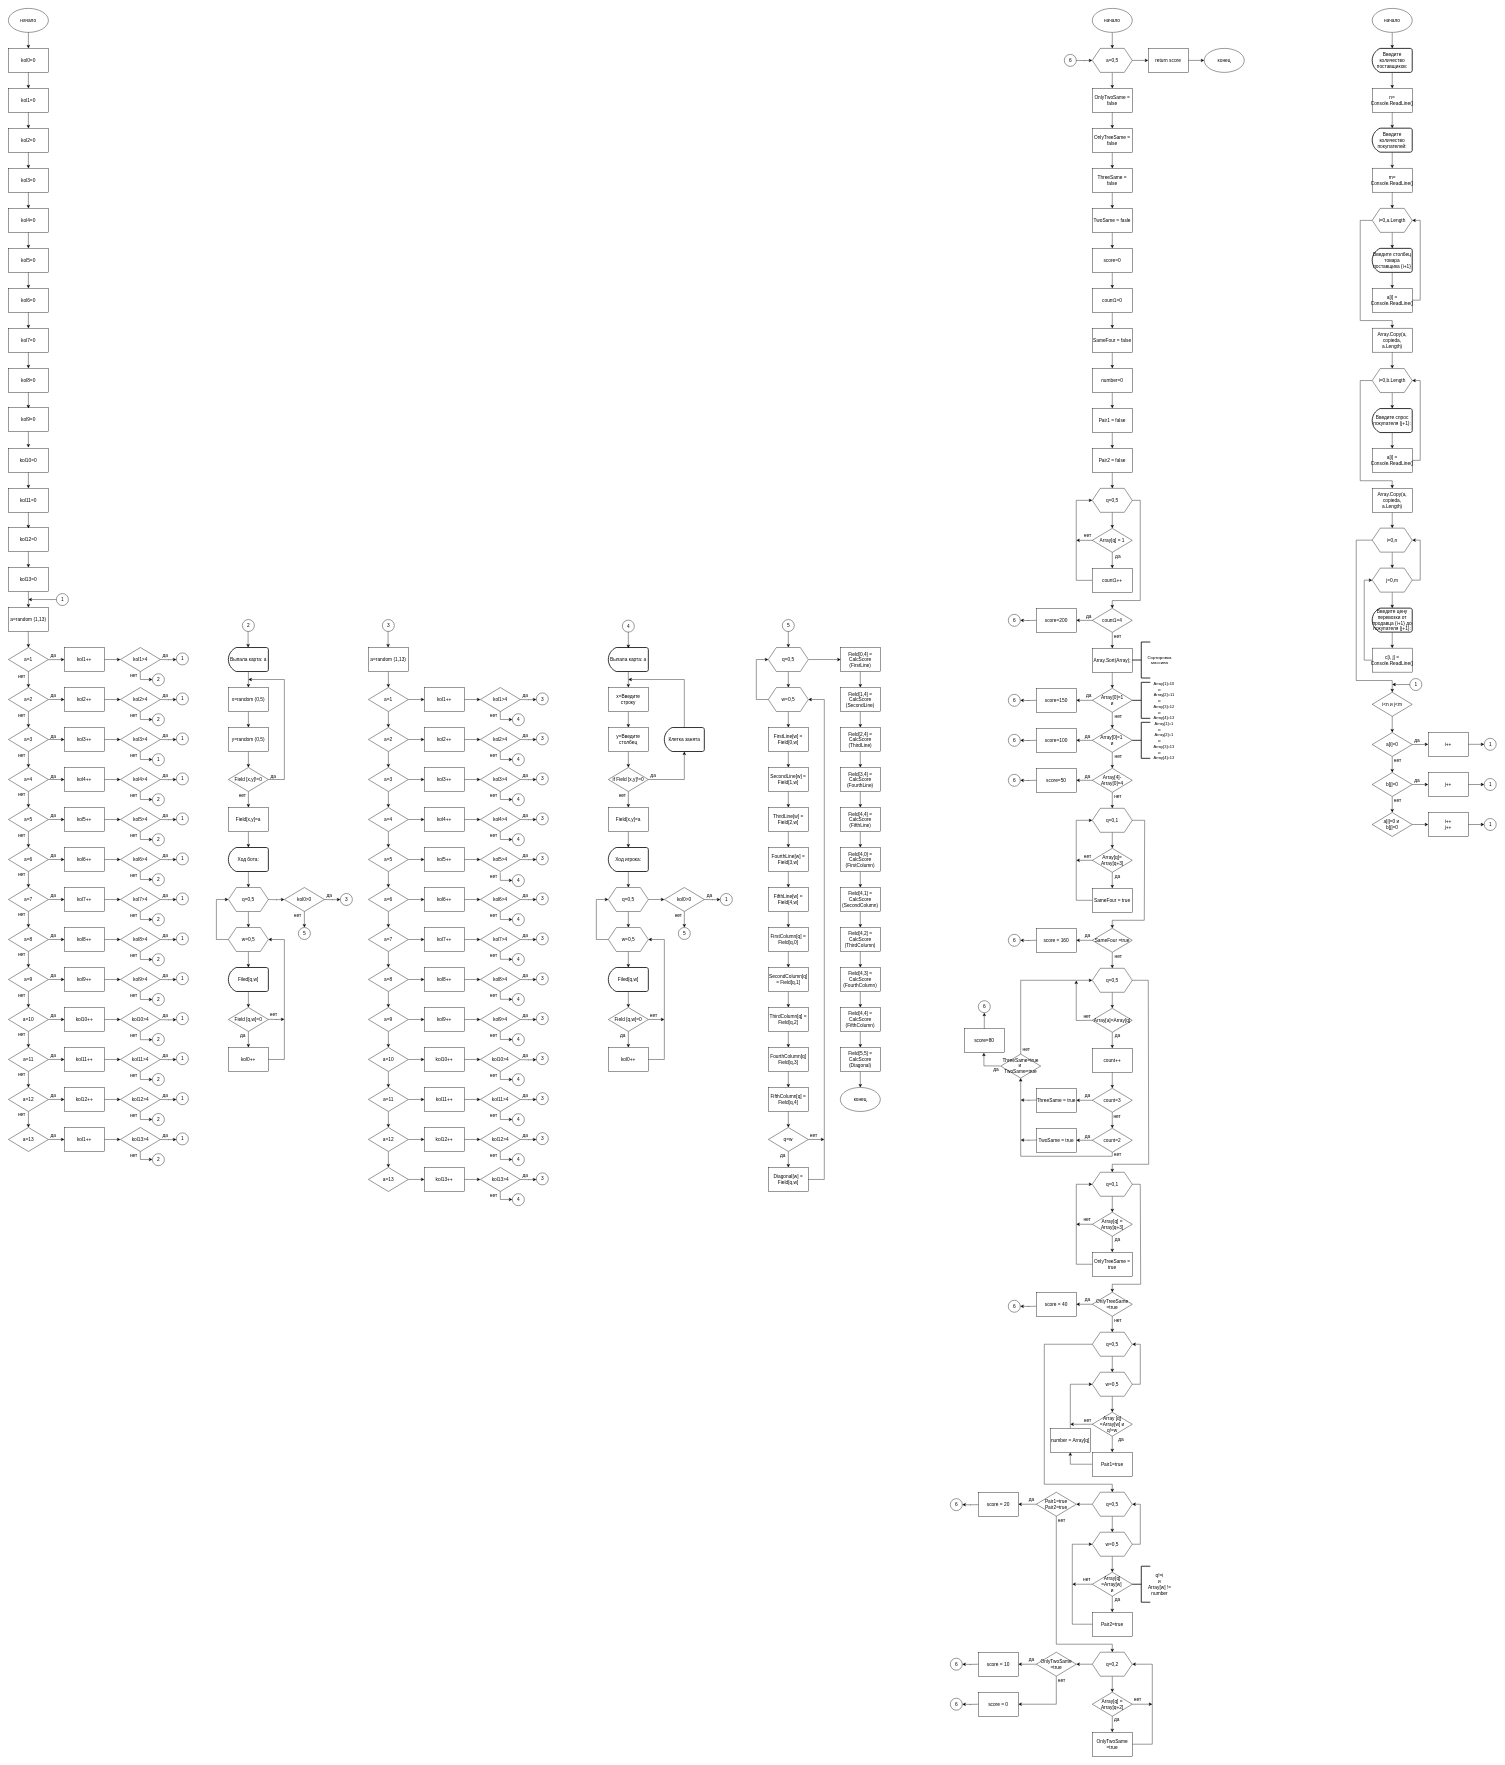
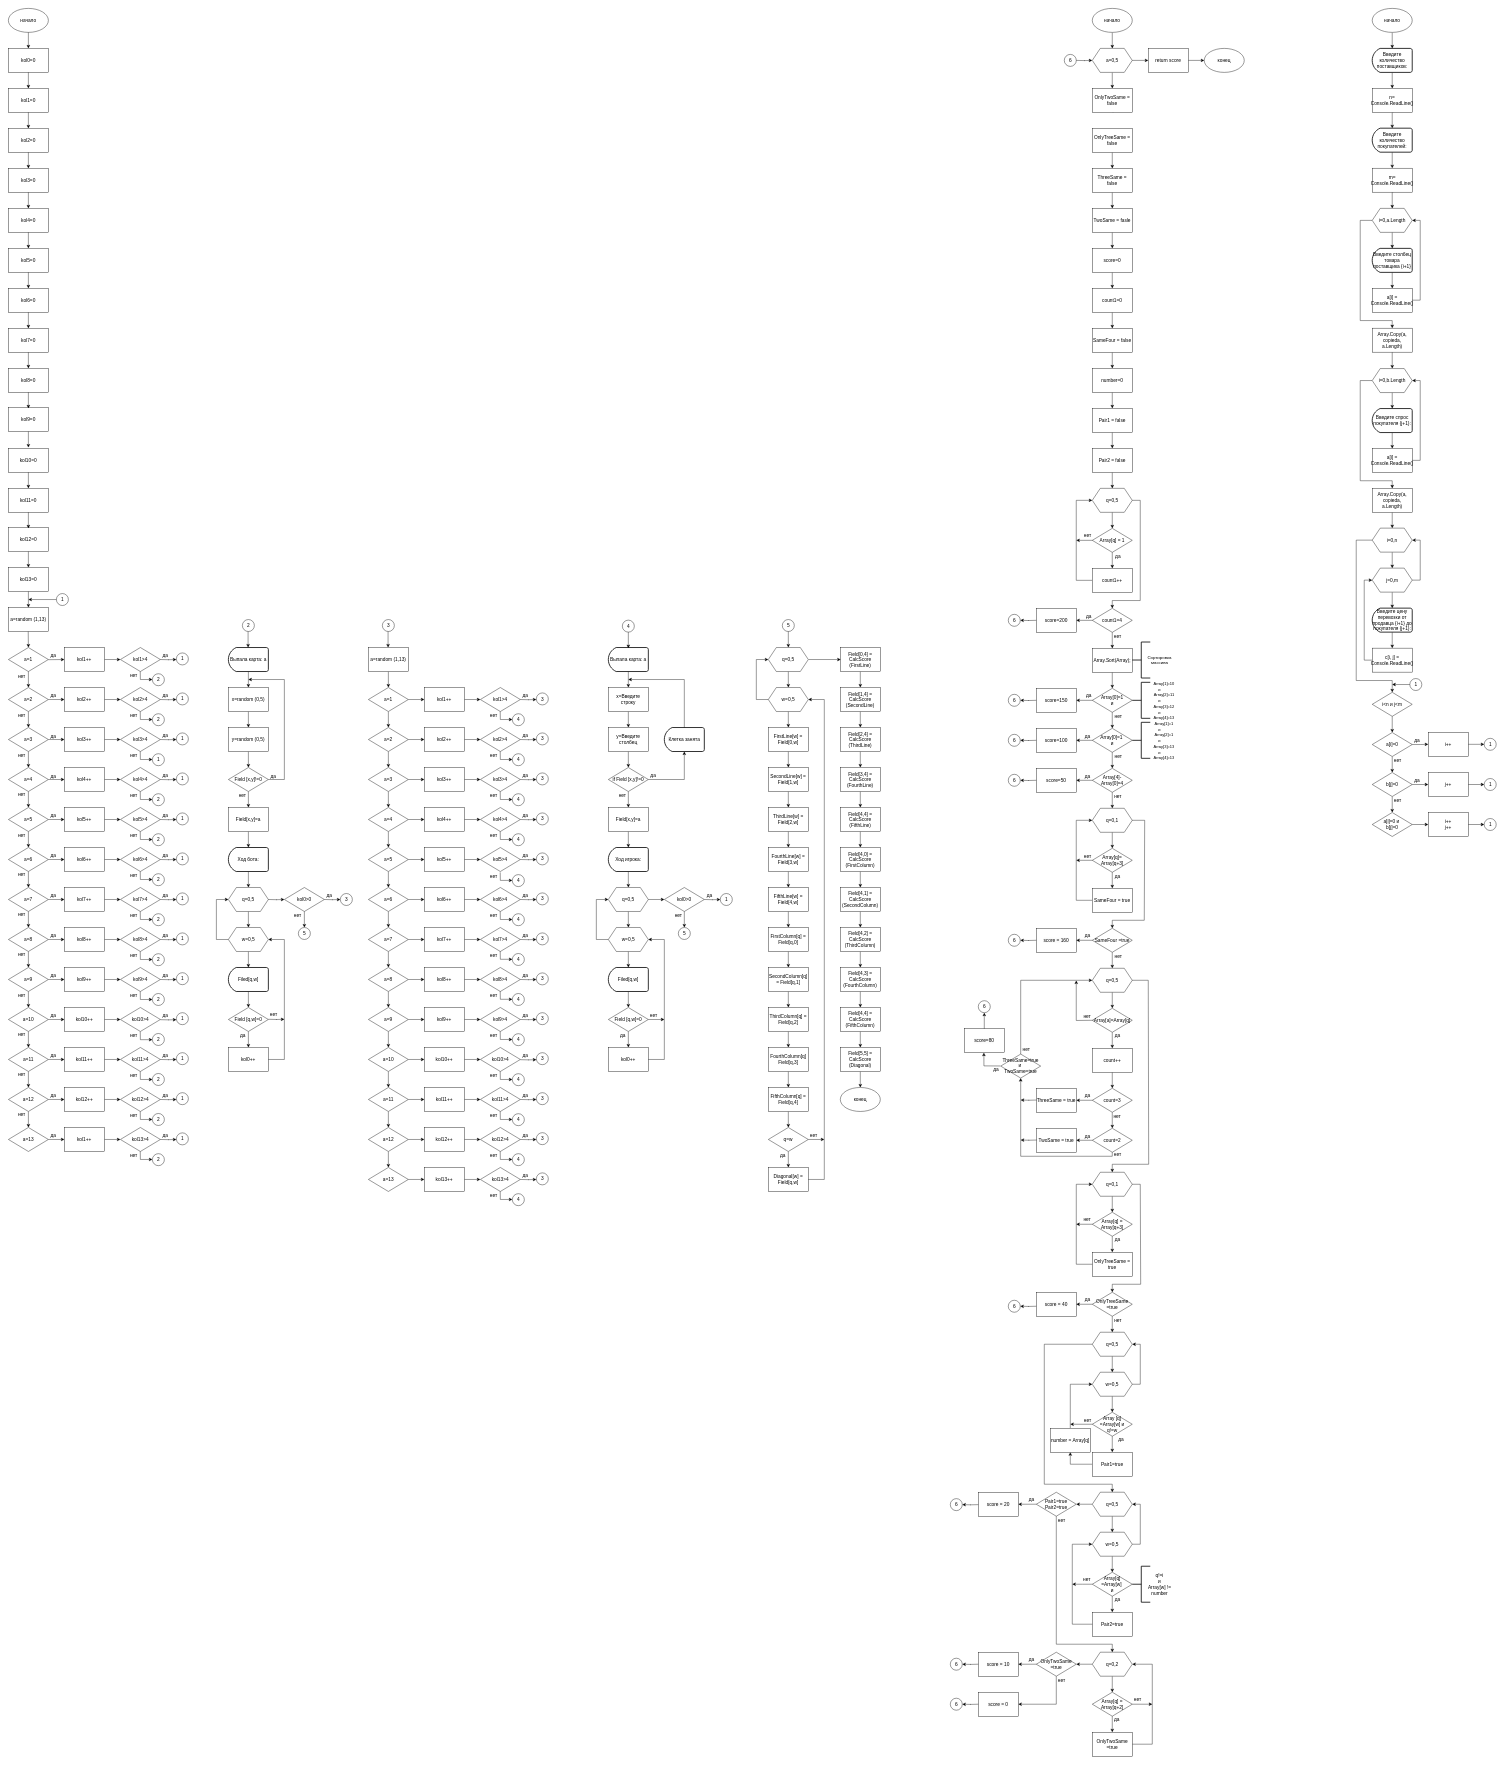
(1112, 124) -> none
